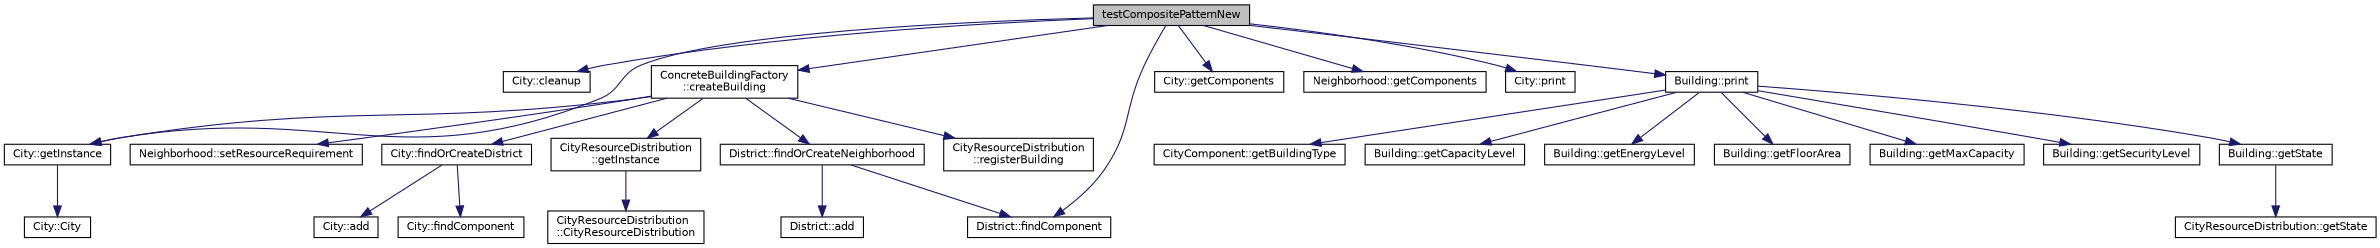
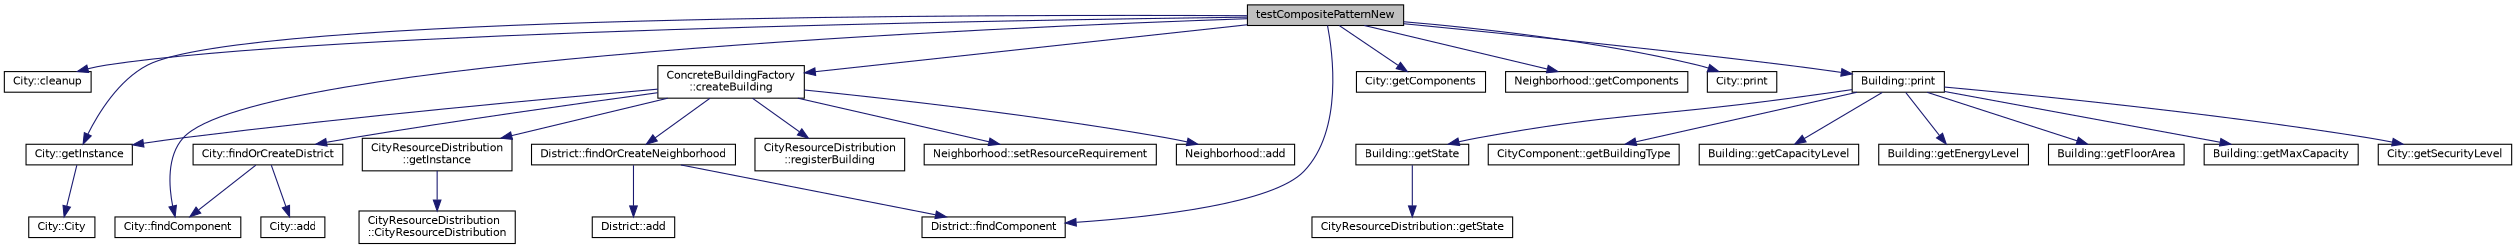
none -> (674, 50)
none -> (1235, 155)
(2122, 155) -> (2445, 155)
